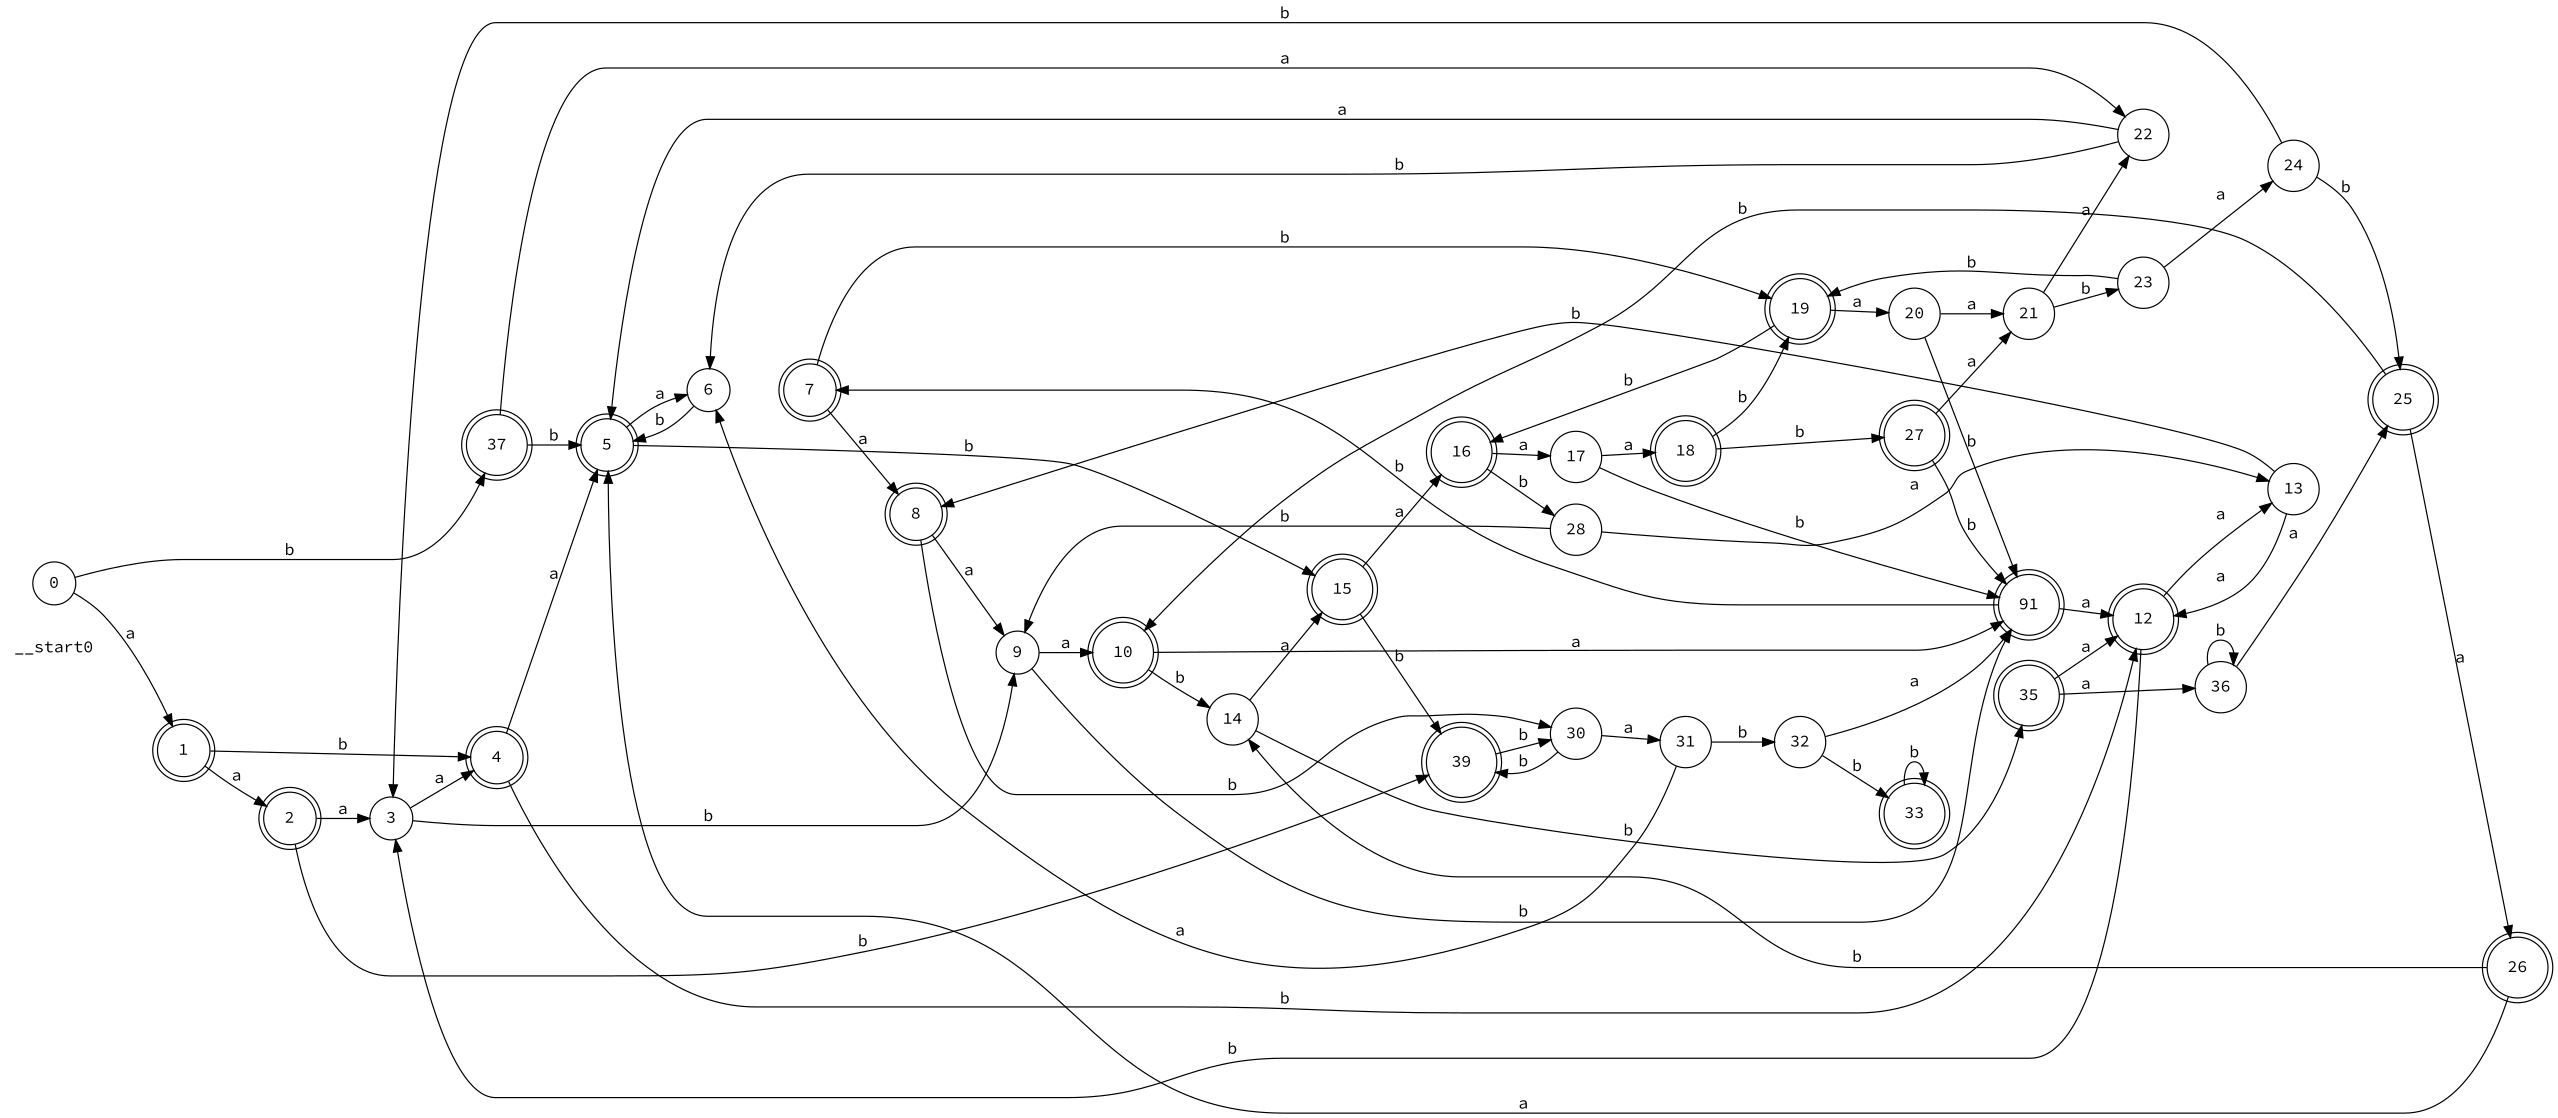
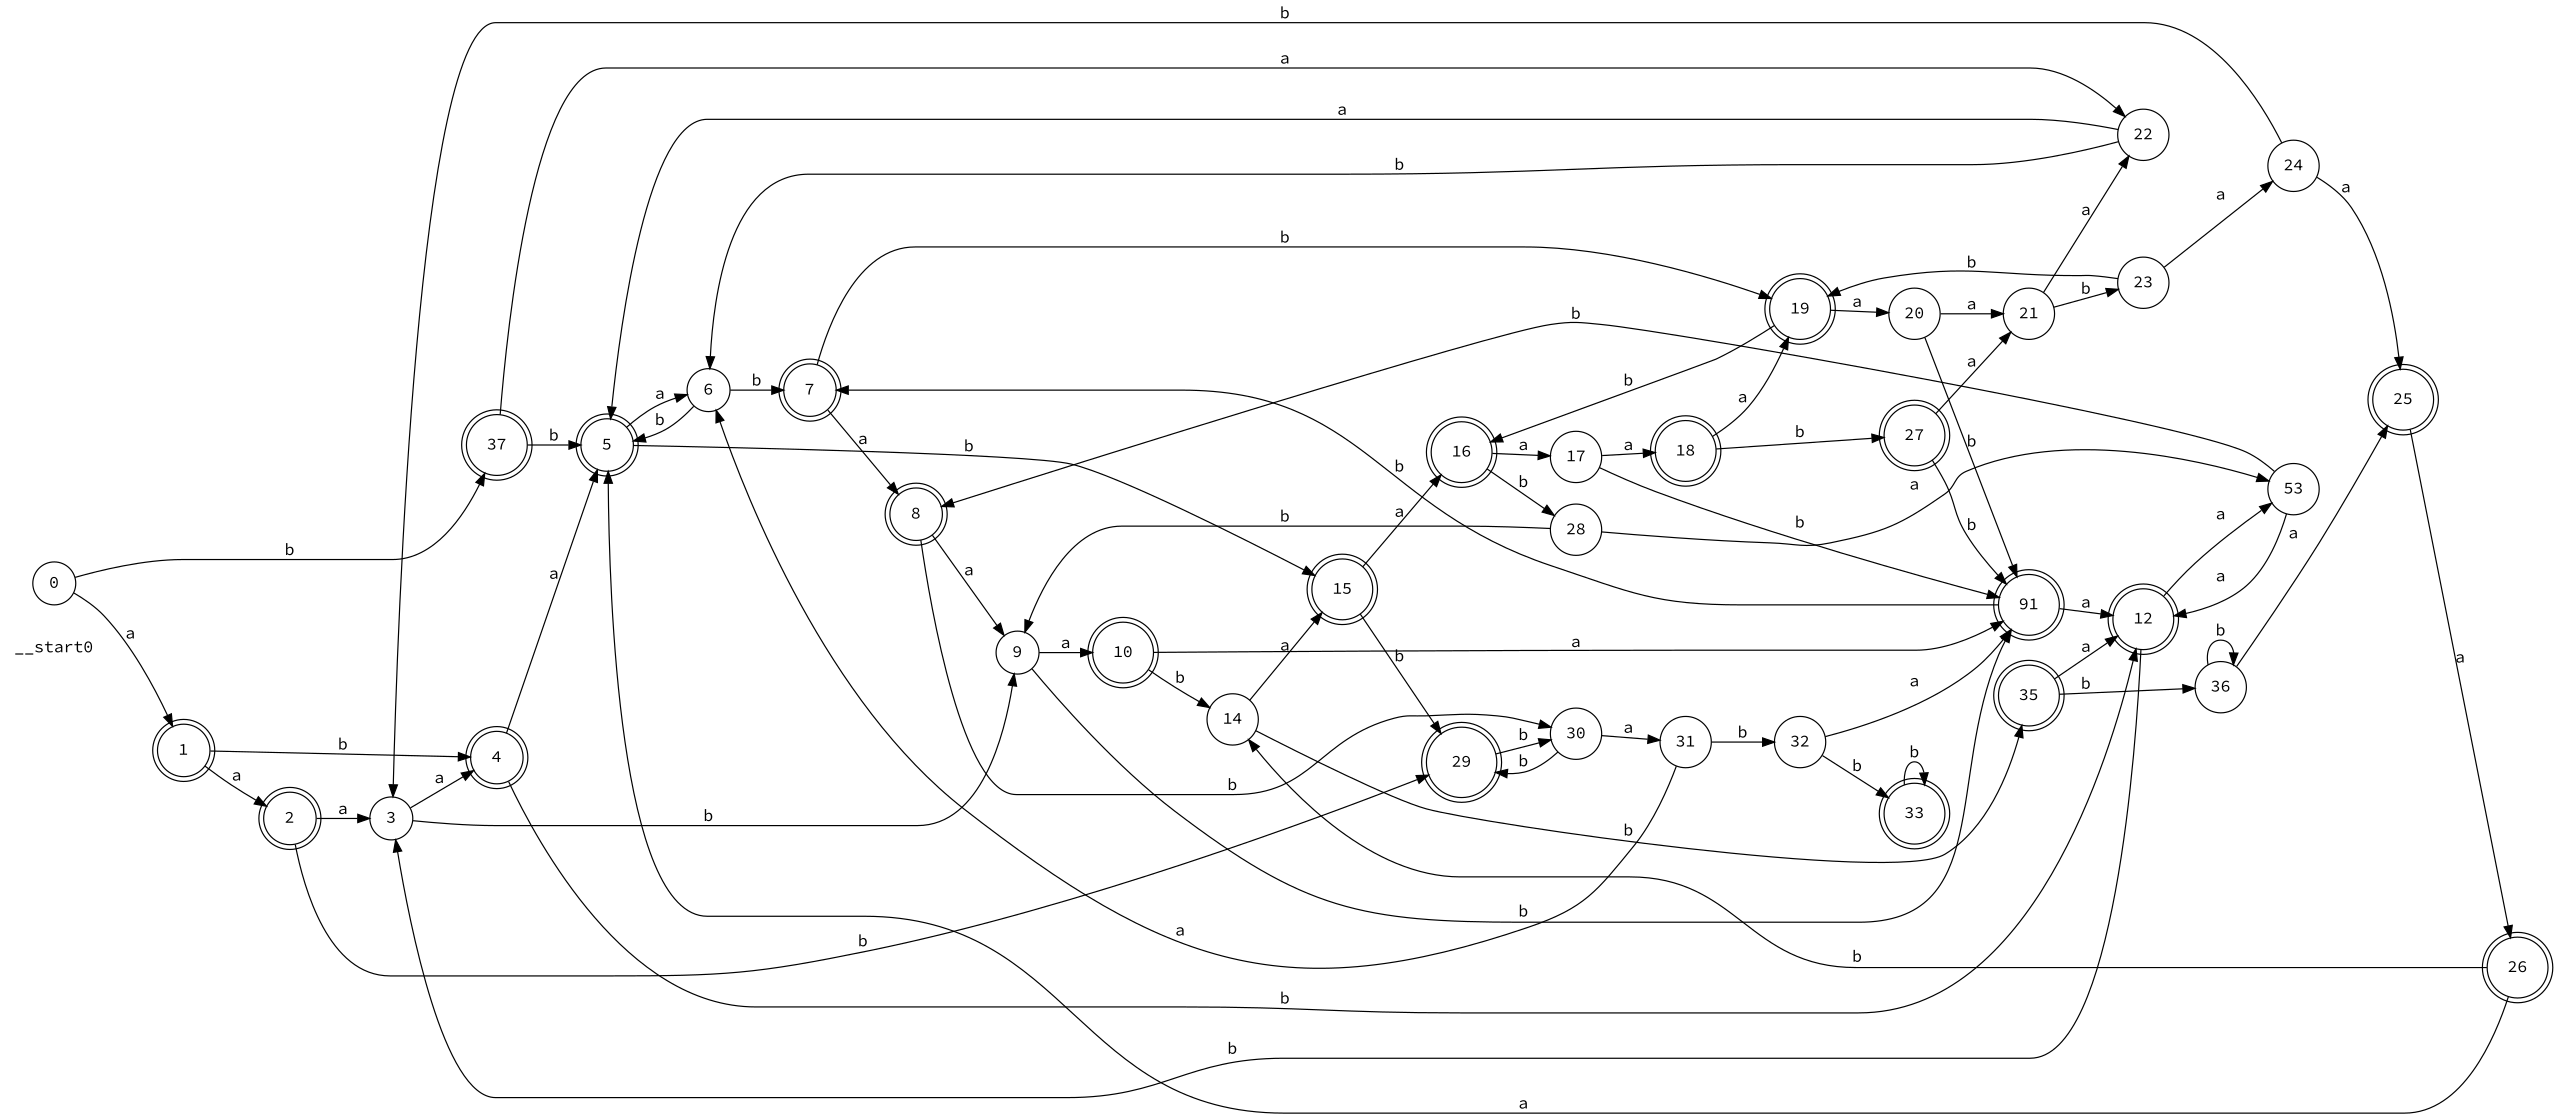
(2346, 188) -> (2346, 188)
(1735, 223) -> none
none -> (751, 390)
(1743, 398) -> (1743, 398)
(2294, 489) -> (2294, 489)
(2086, 684) -> (2086, 684)
(1462, 762) -> (1462, 762)
